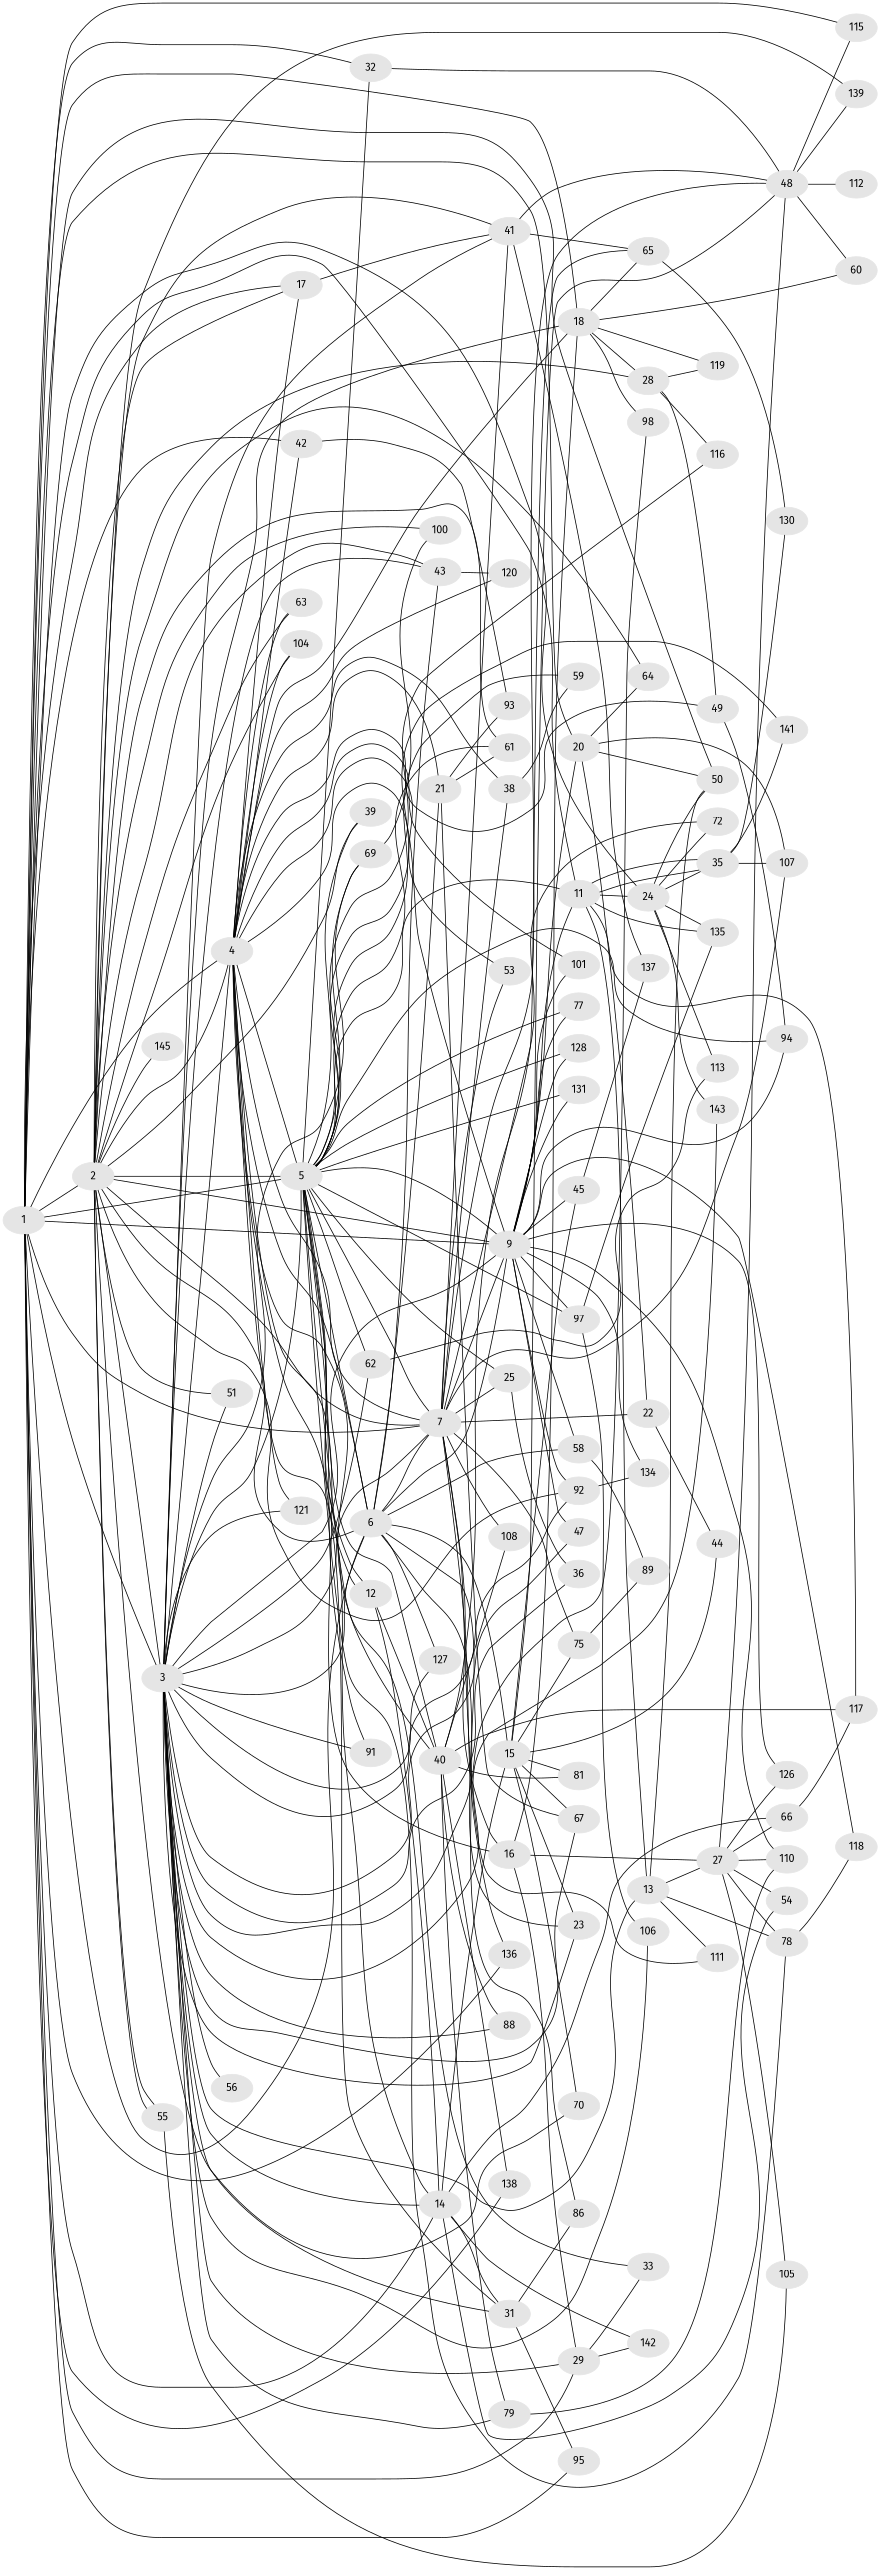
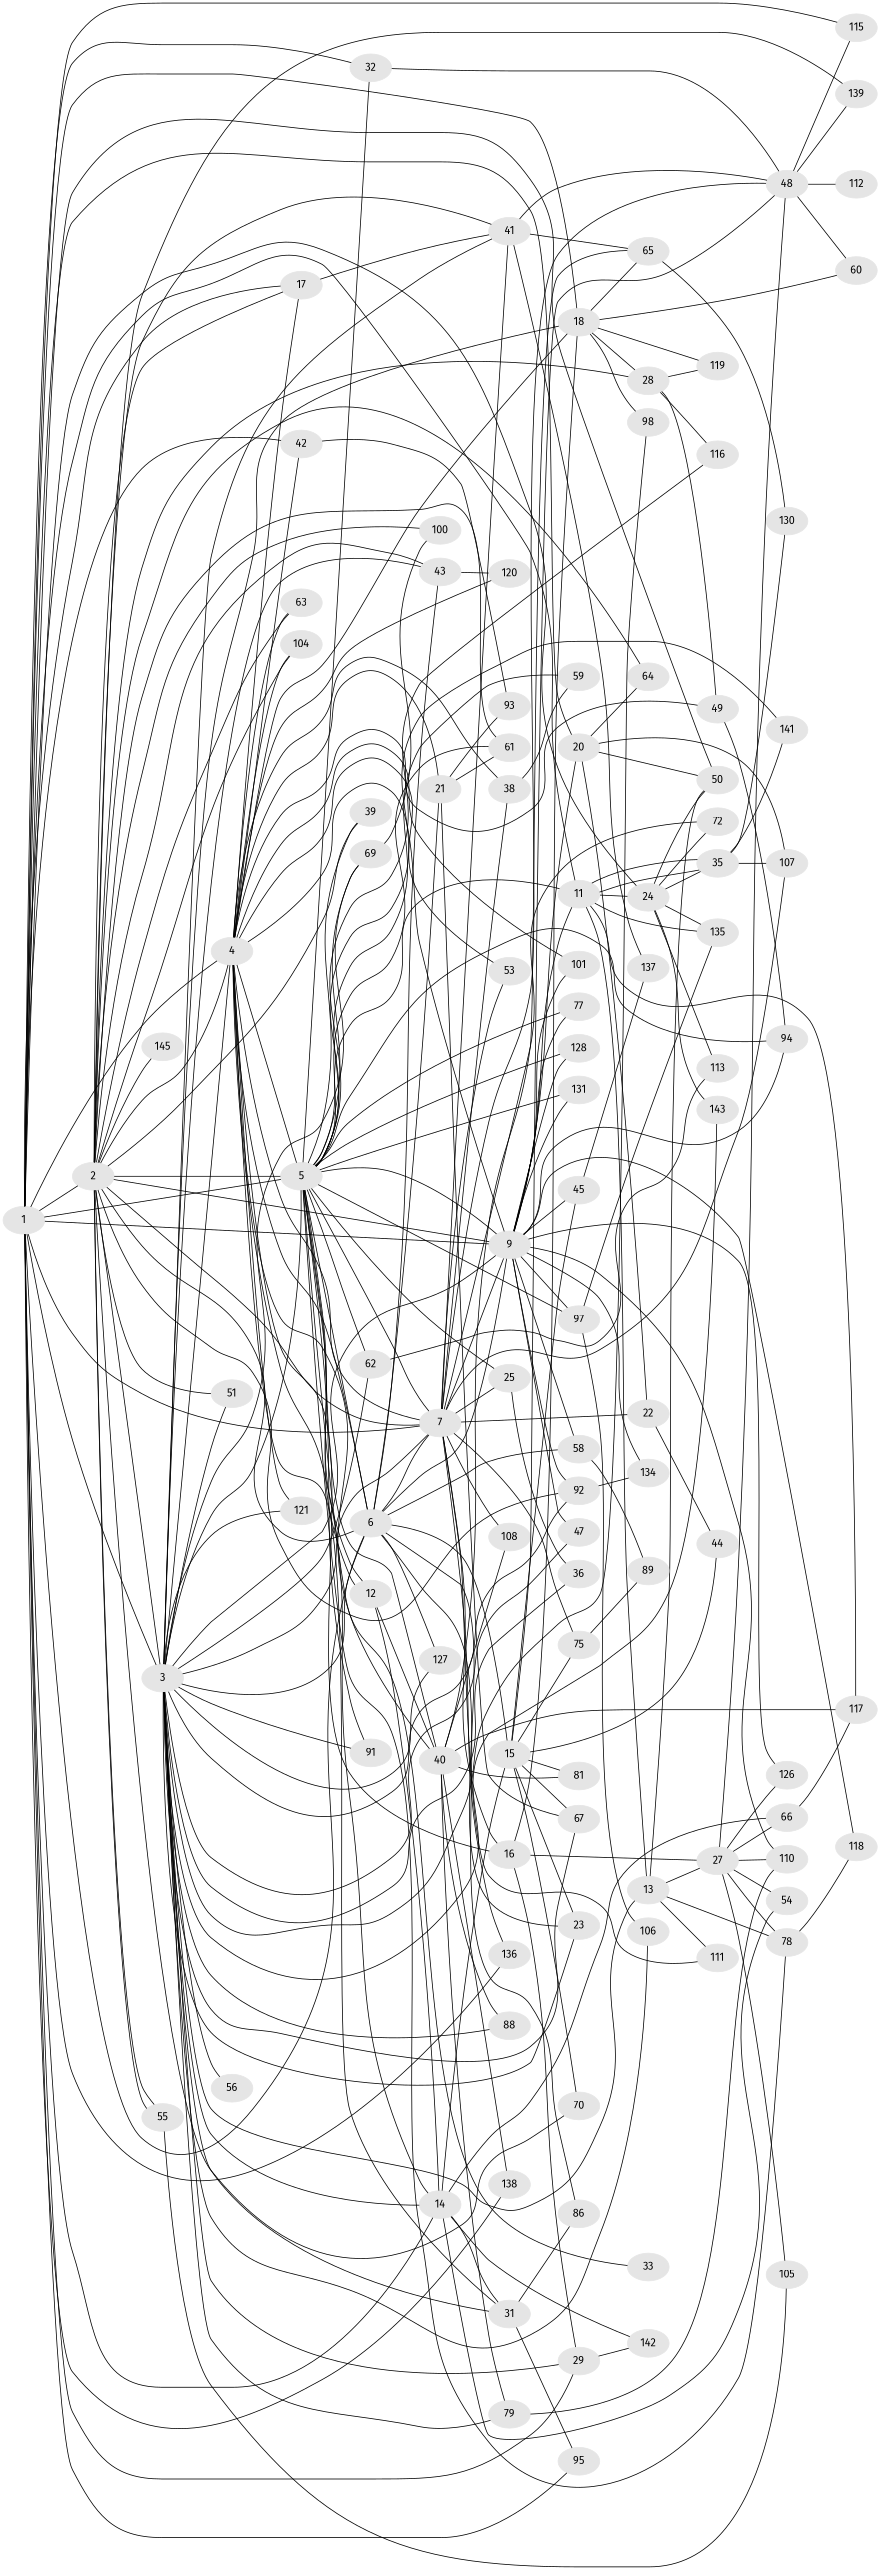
(615, 2315) -> none
